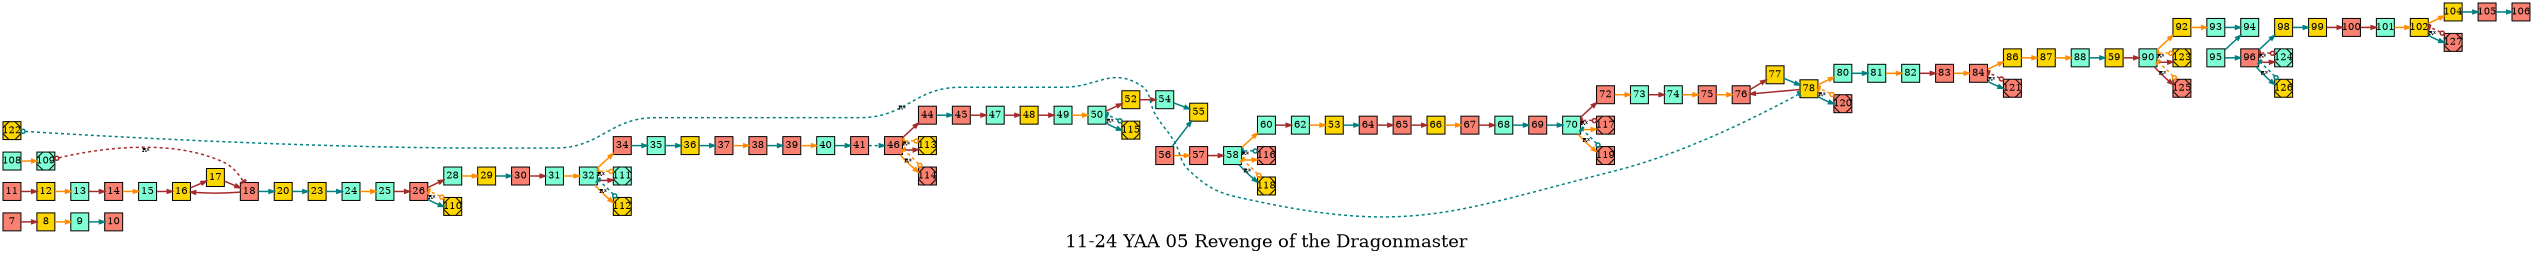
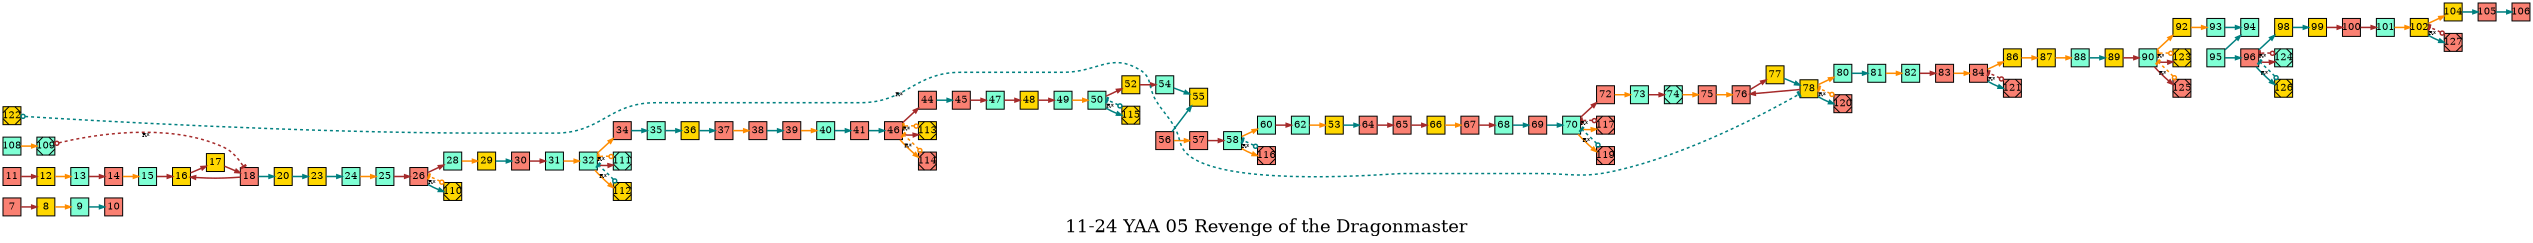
(2114, 58) -> (2114, 58)
(1673, 95) -> (1673, 95)
(874, 146) -> (874, 131)
(1266, 186) -> none
